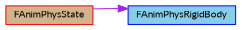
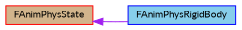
(106, 9) -> (115, 22)
